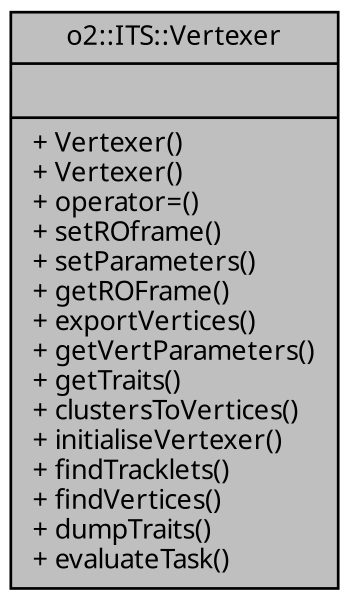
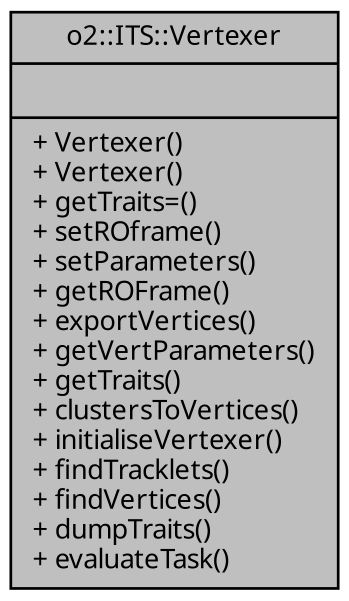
(116, 203) -> (115, 203)
